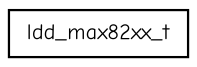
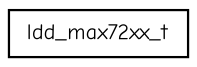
(99, 34) -> (99, 34)
